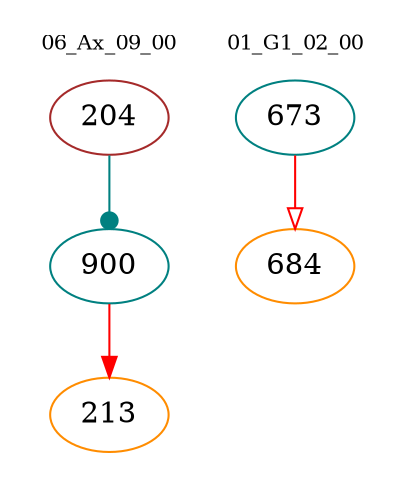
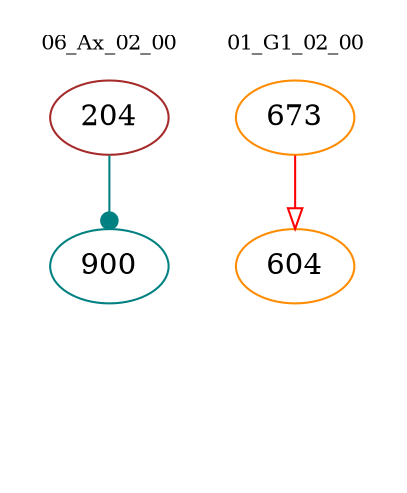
(109, 44) -> (109, 44)
(295, 118) -> (295, 118)
(295, 266) -> (295, 266)
(109, 415) -> none
